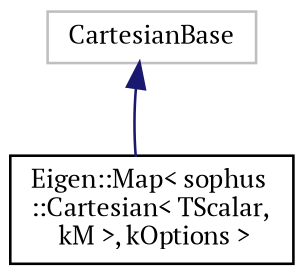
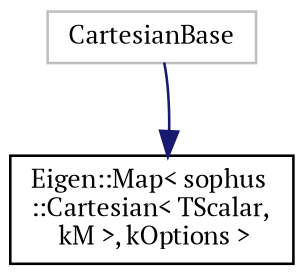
(134, 122) -> (168, 96)
